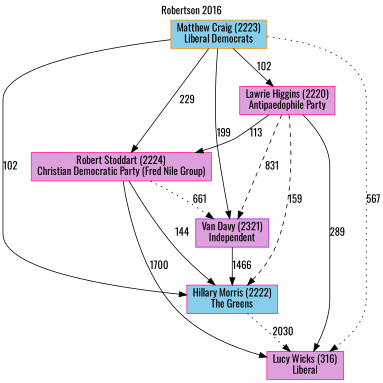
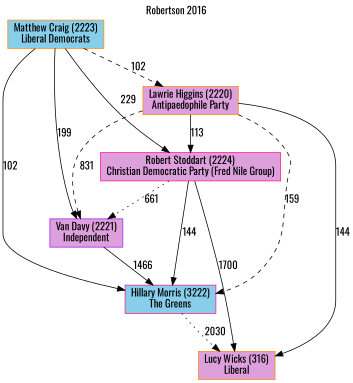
(250, 65) -> (120, 66)
(287, 100) -> (191, 100)
(366, 164) -> none
(232, 233) -> (86, 233)
(338, 233) -> (343, 233)
(232, 299) -> (170, 299)
(305, 366) -> (237, 366)
